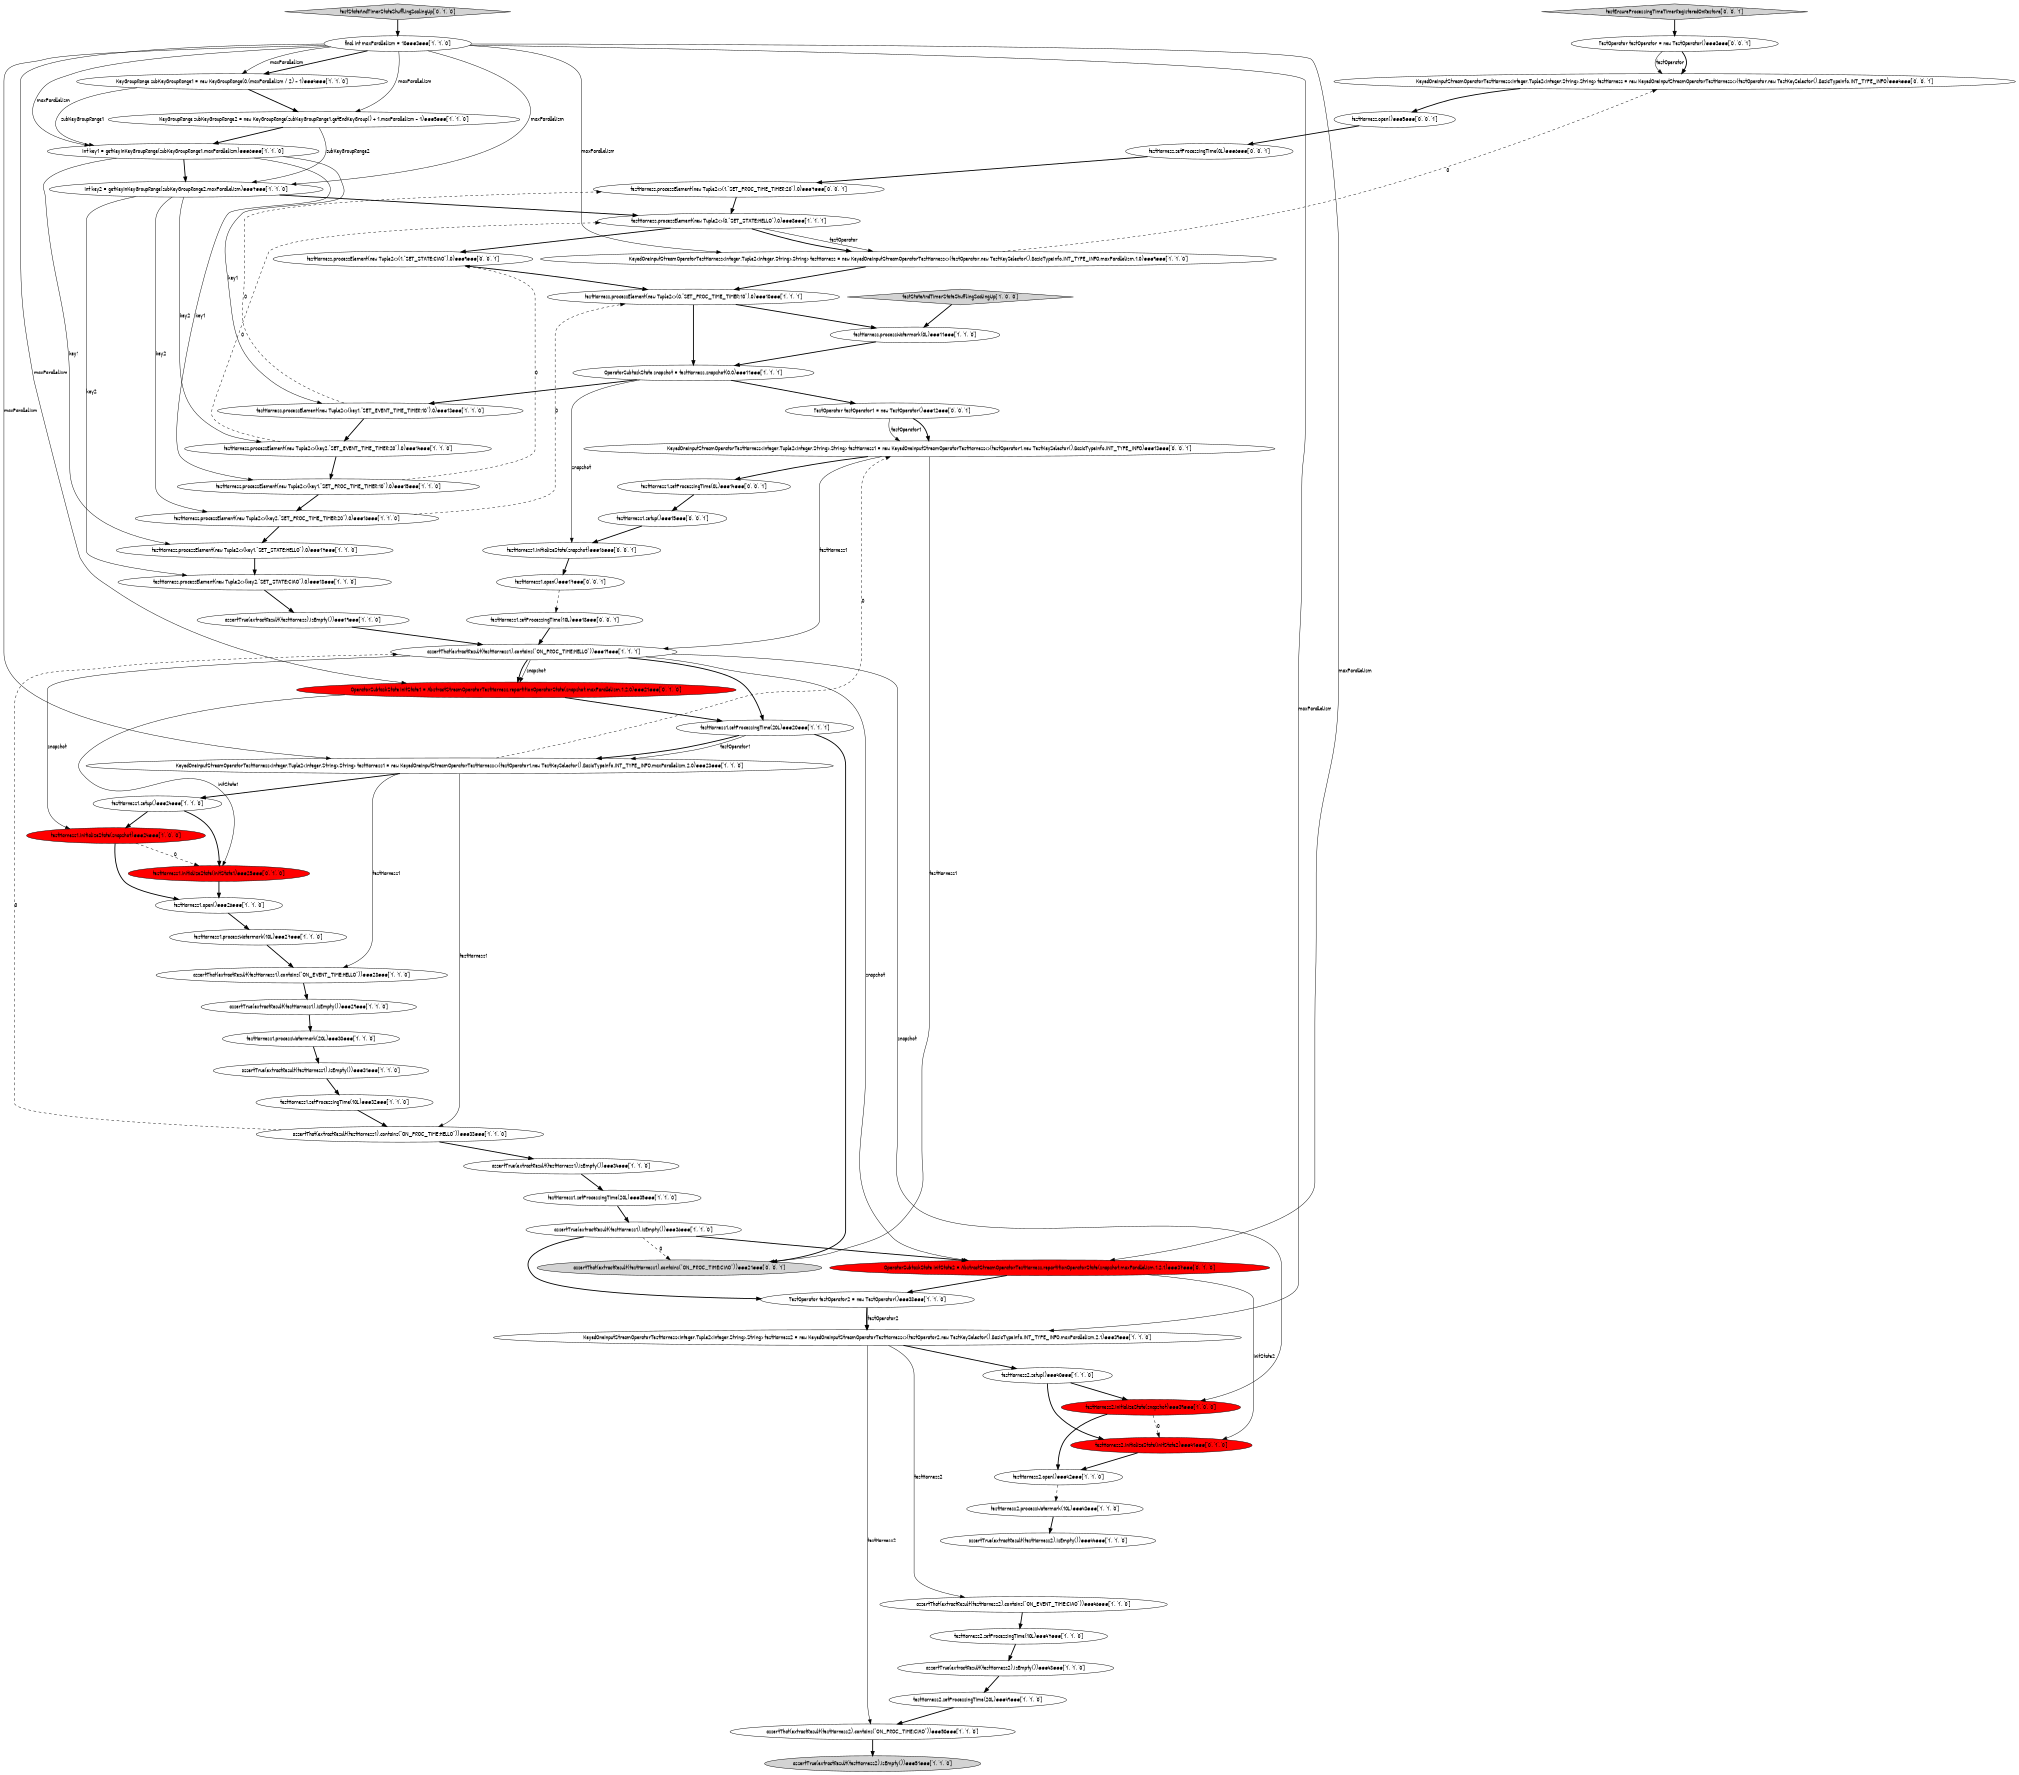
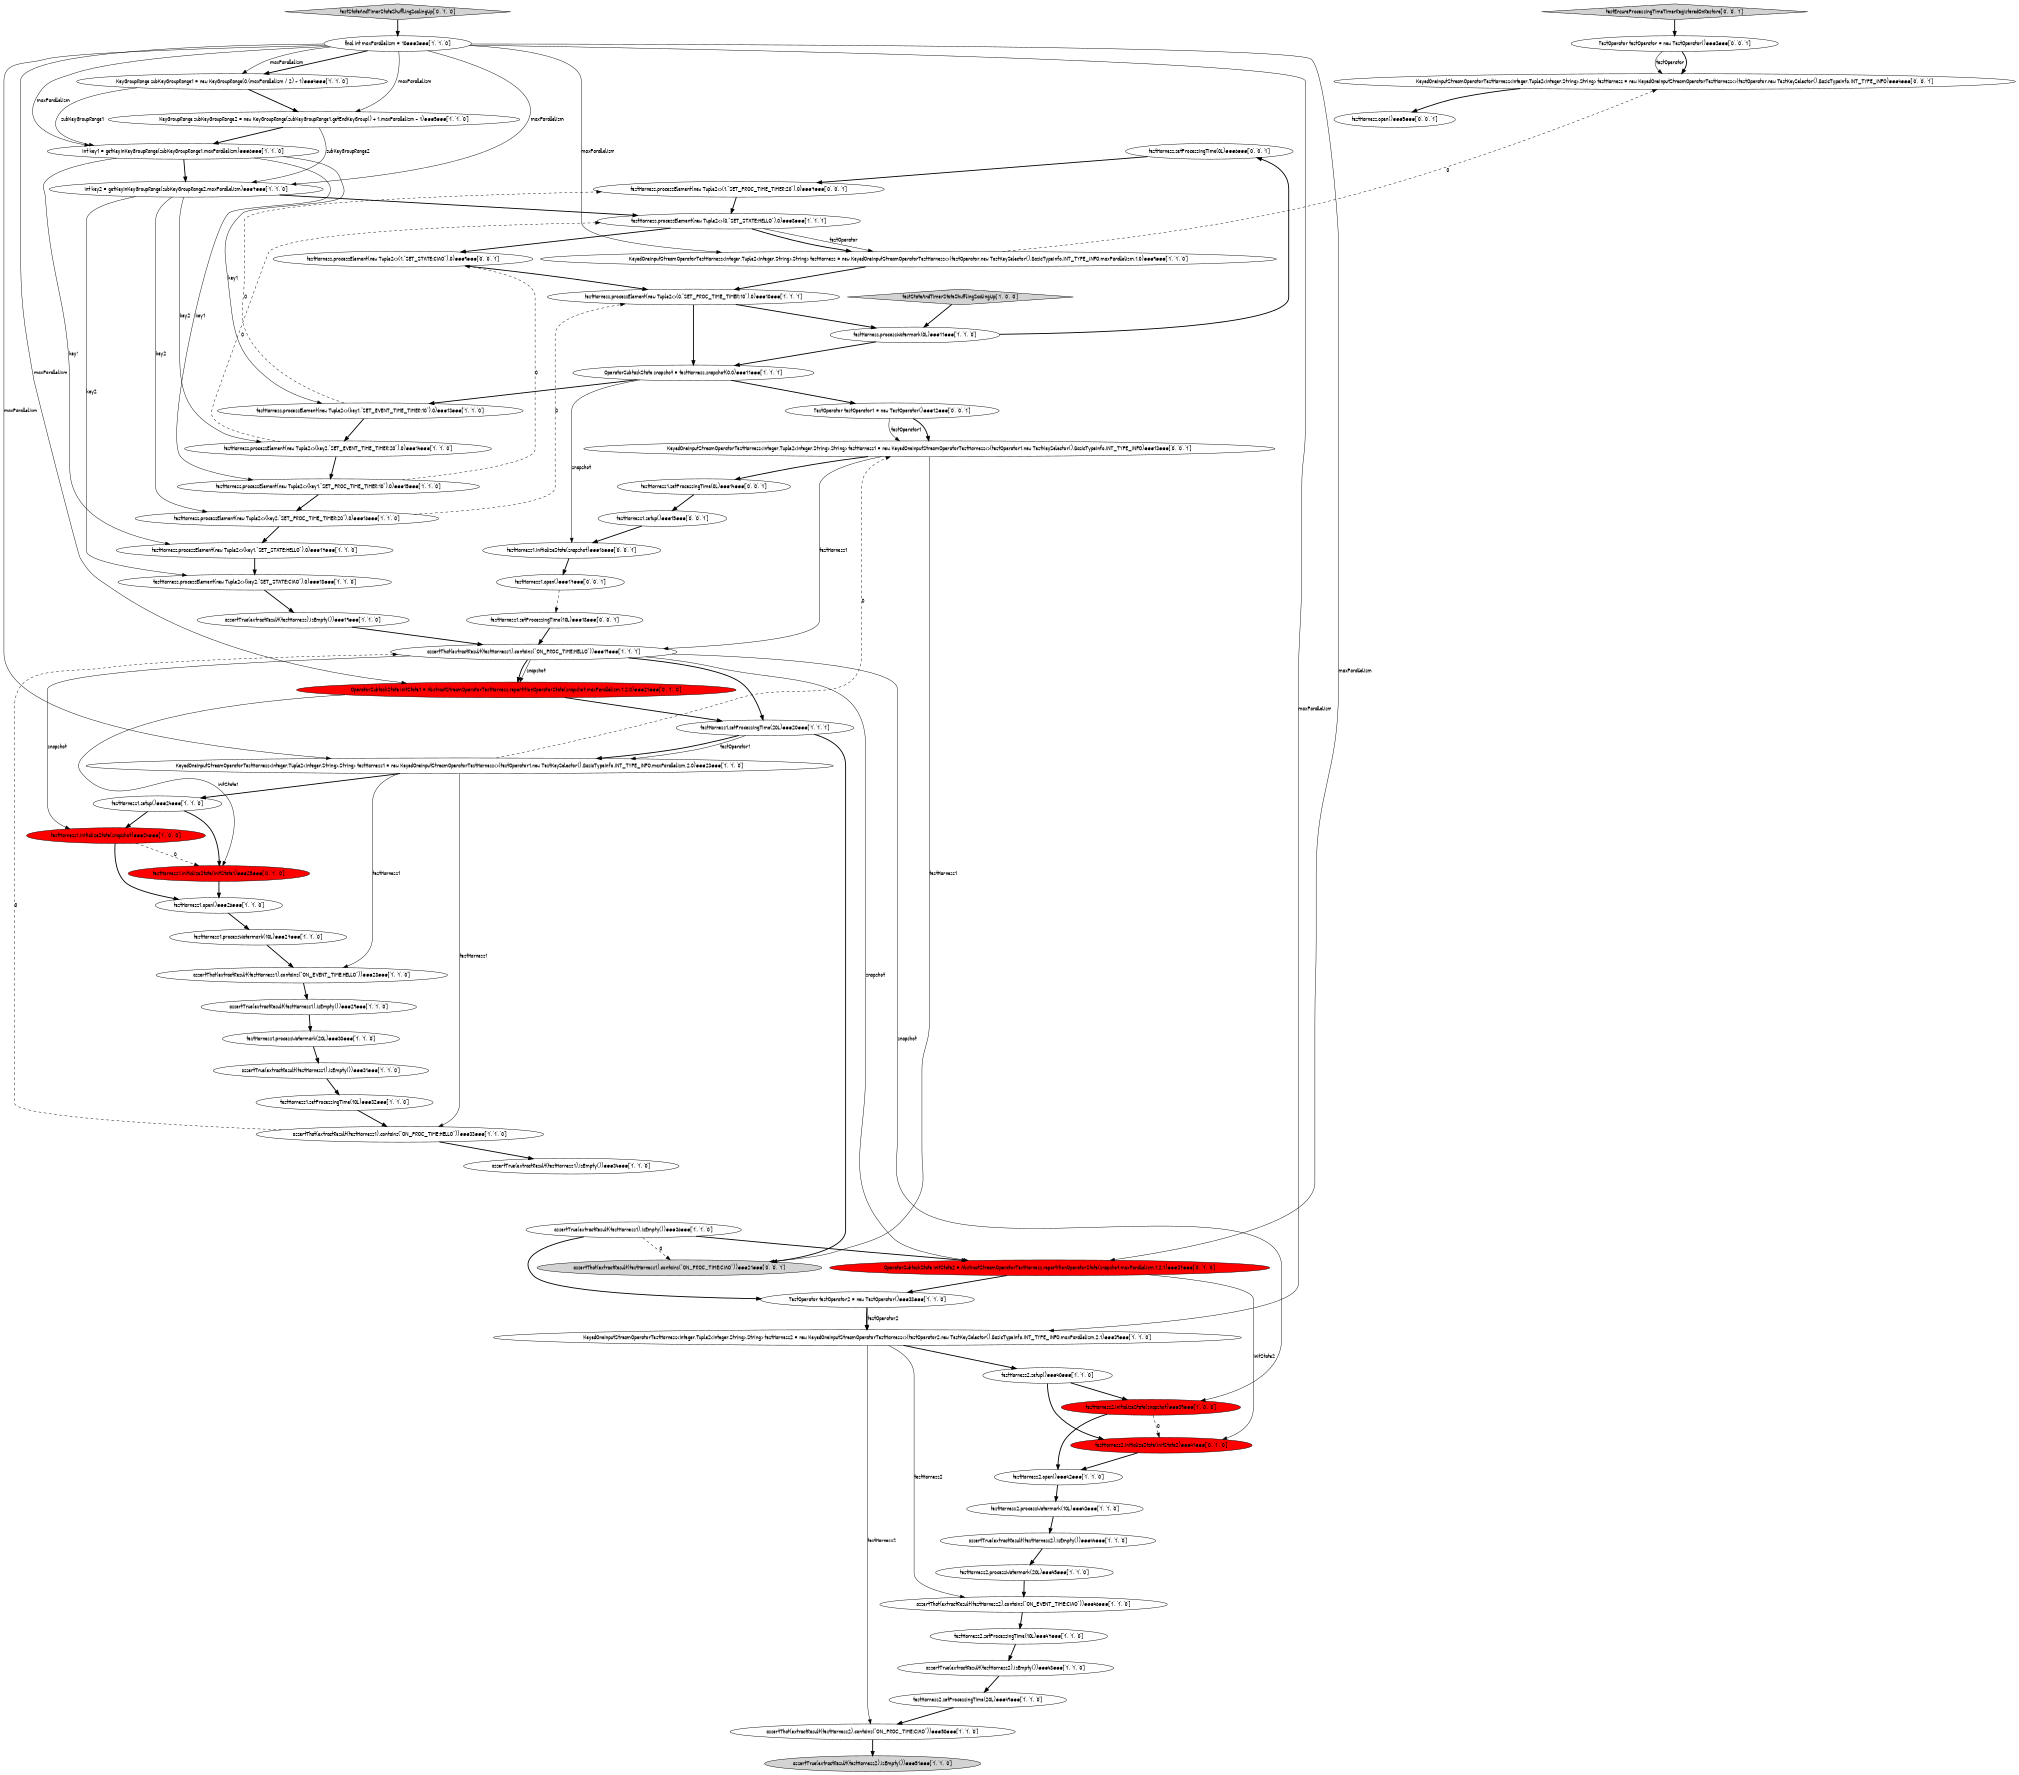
(1309, 134) -> (1223, 322)
(612, 1198) -> none
(1057, 1491) -> (1057, 1491)
none -> (1024, 1573)
